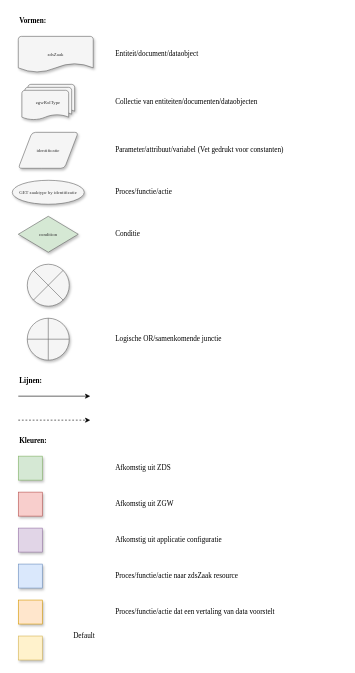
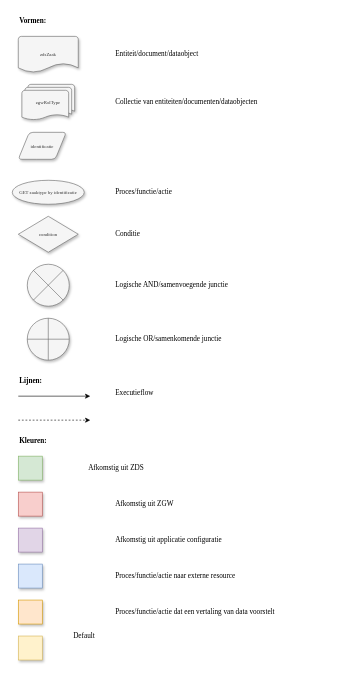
(56, 54) -> (48, 54)
(48, 150) -> (42, 146)
(228, 150) -> none
(48, 234) -> (48, 234)
none -> (204, 285)
none -> (204, 393)
(204, 468) -> (177, 468)
(195, 576) -> (195, 576)
